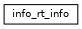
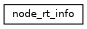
(41, 14) -> (44, 14)
